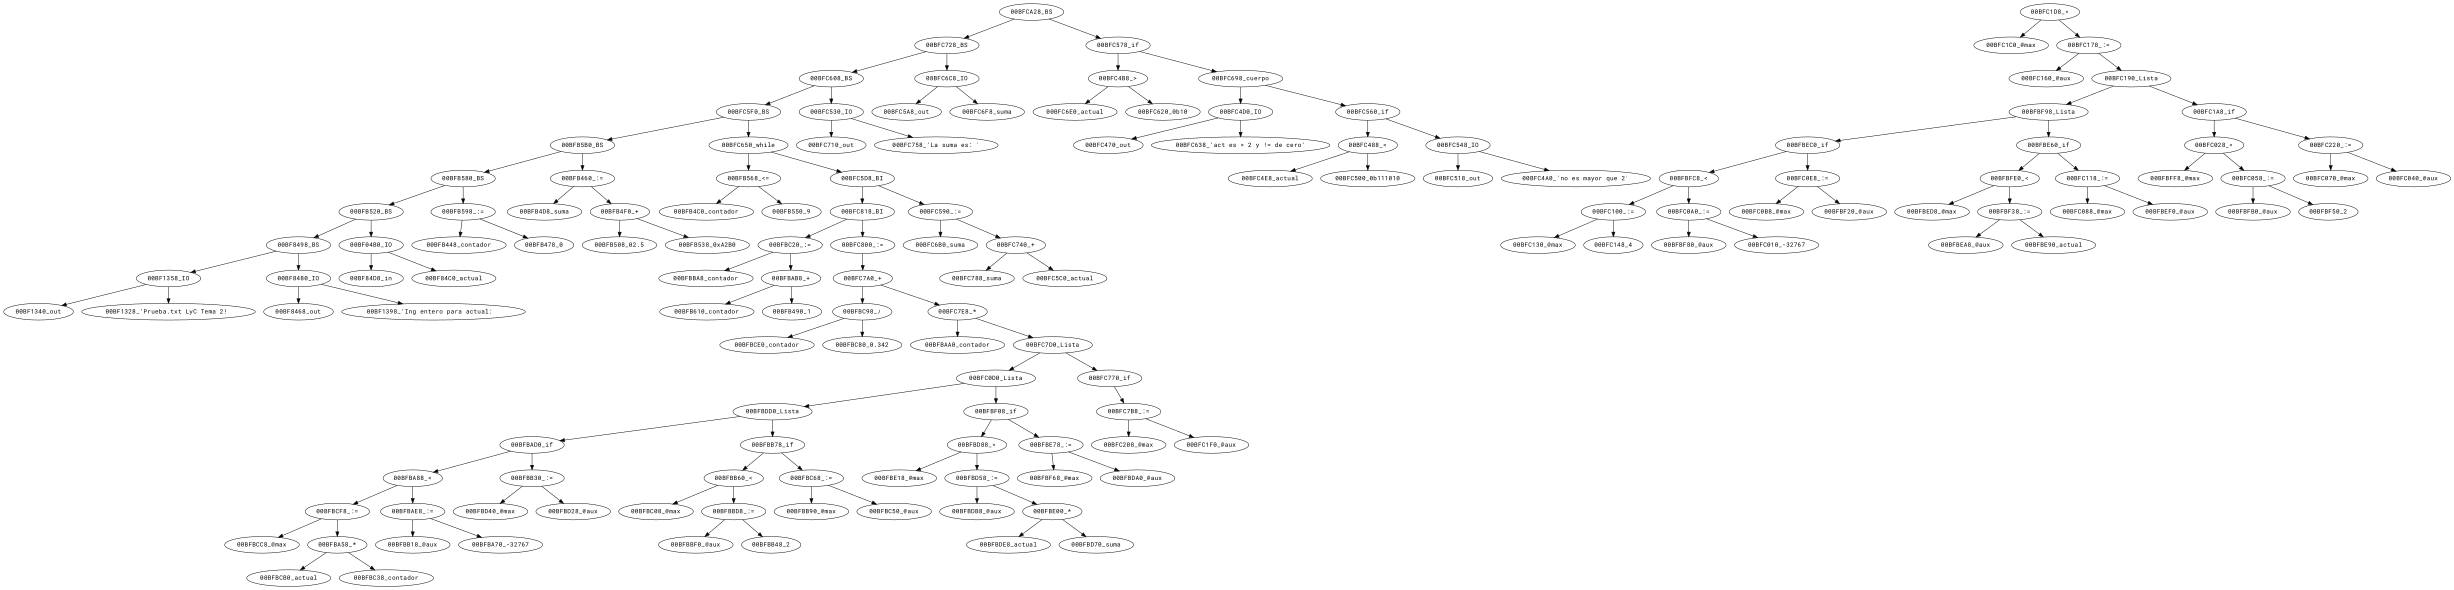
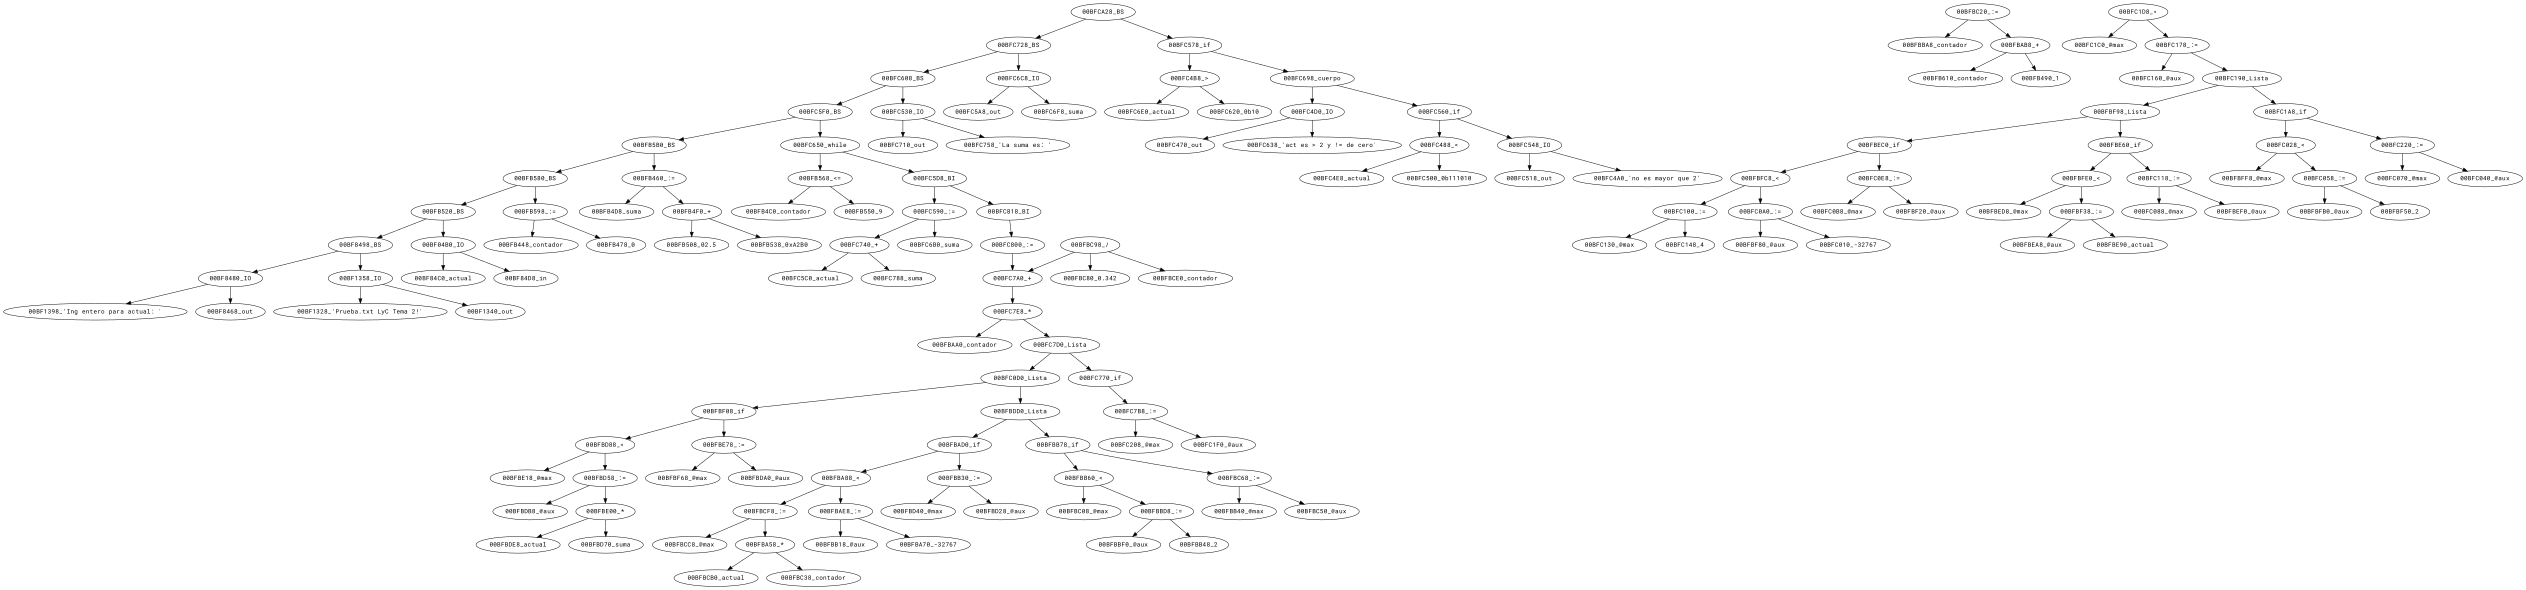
(947, 79) -> (1019, 79)
(828, 227) -> none
(863, 293) -> (1054, 261)
(811, 512) -> (1239, 512)
